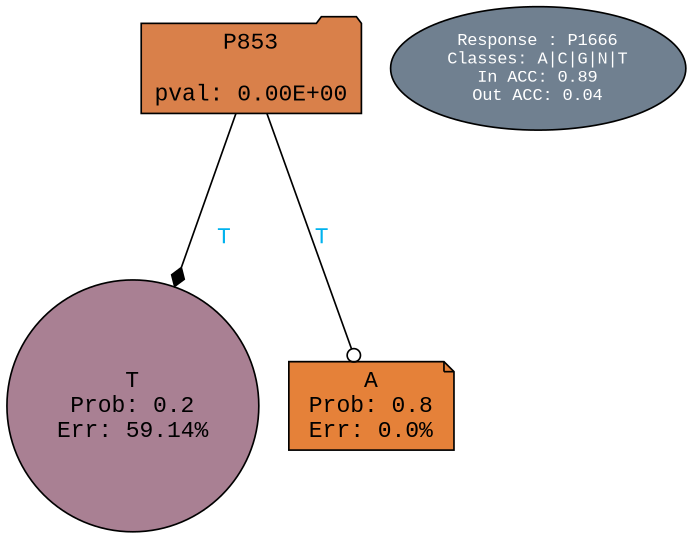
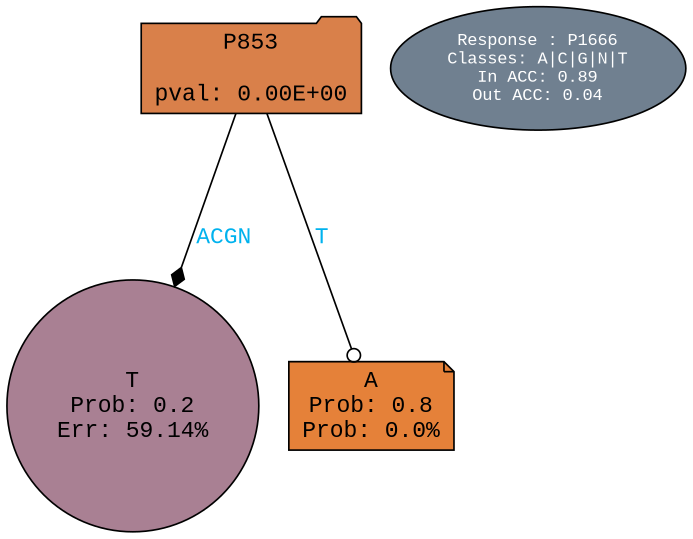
(225, 237) -> (225, 237)
(371, 406) -> (371, 406)
